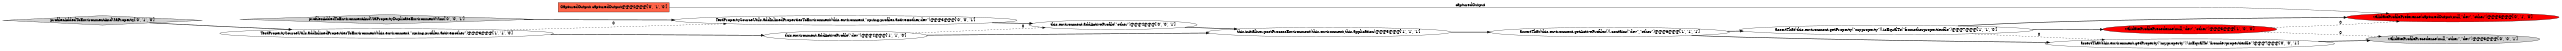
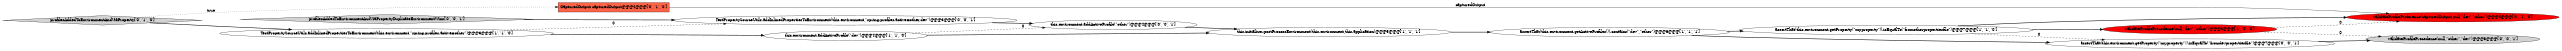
none -> (347, 9)
